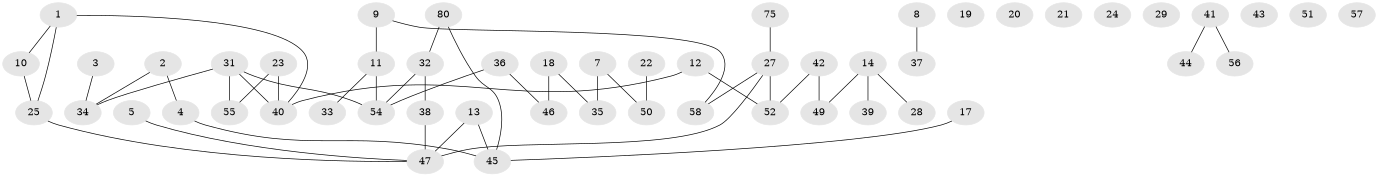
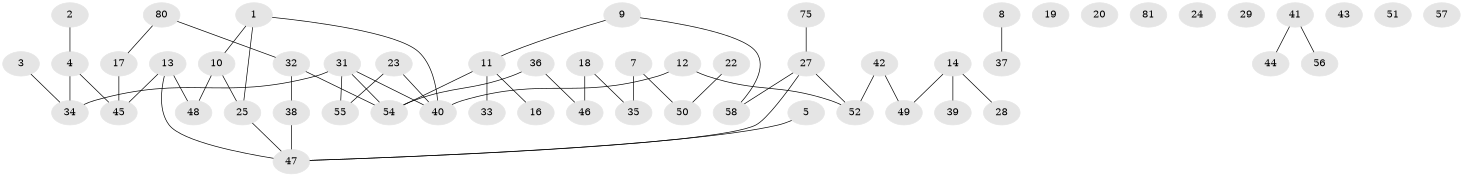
(1064, 15) -> (1148, 15)
(483, 84) -> (140, 39)
(123, 88) -> (70, 88)
none -> (194, 113)
none -> (536, 113)
